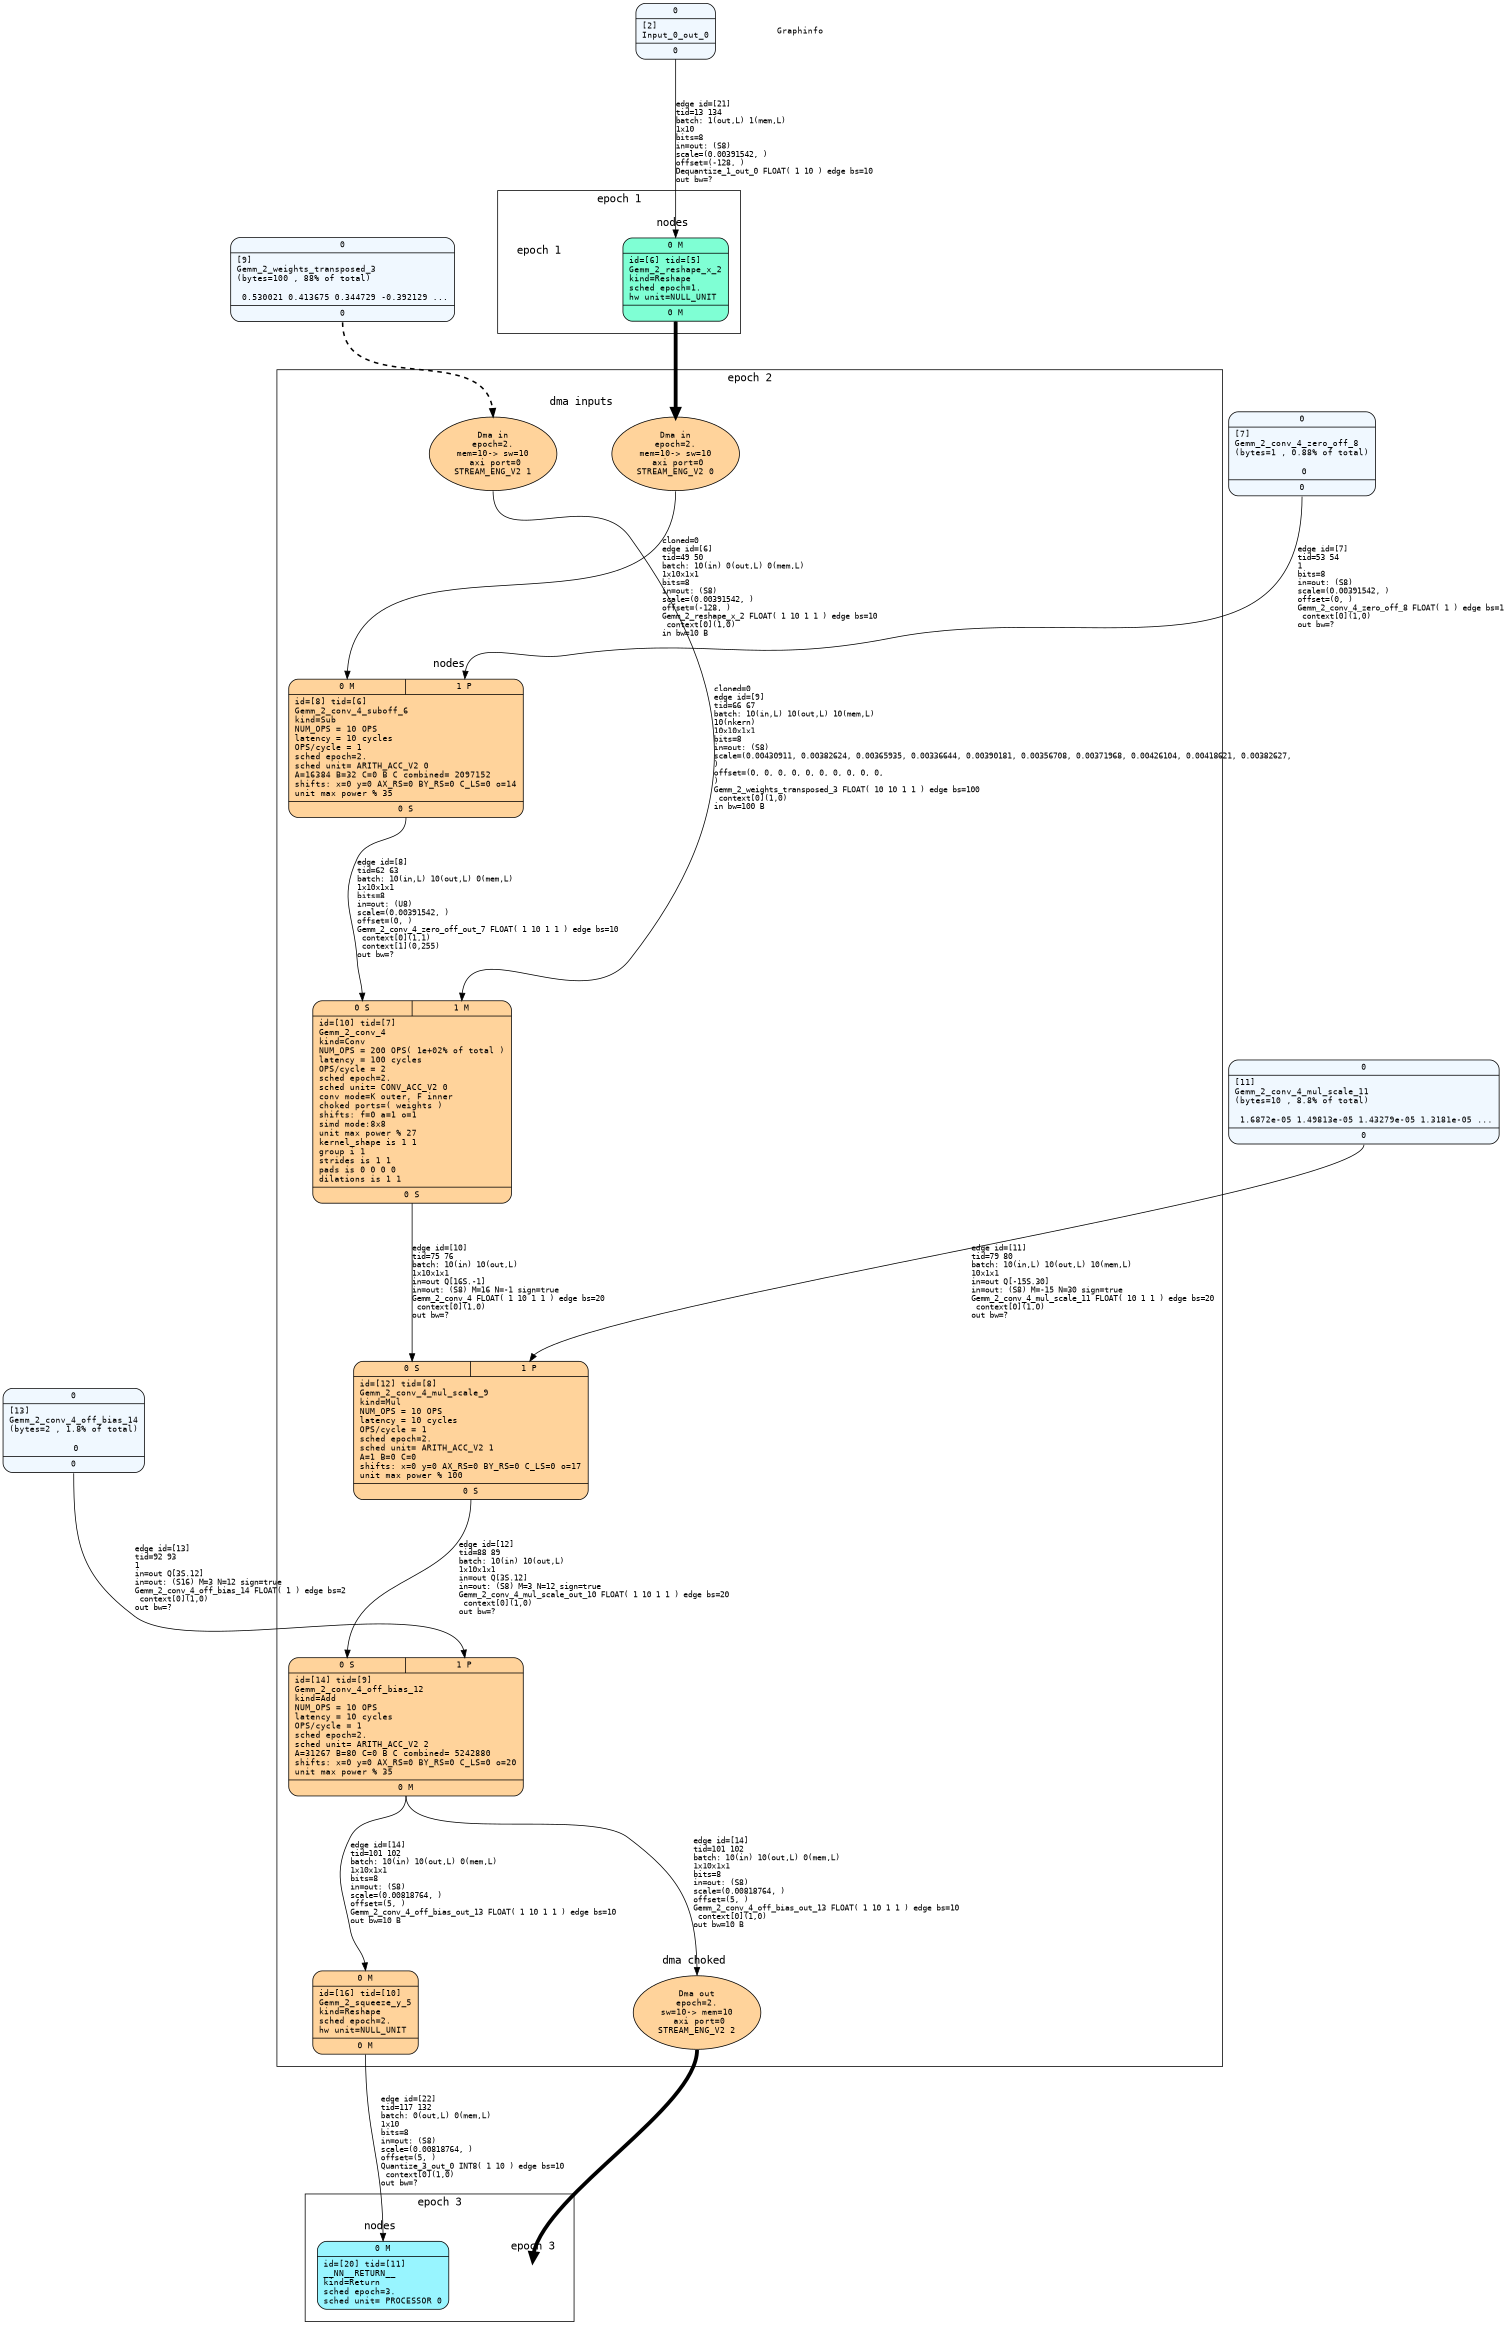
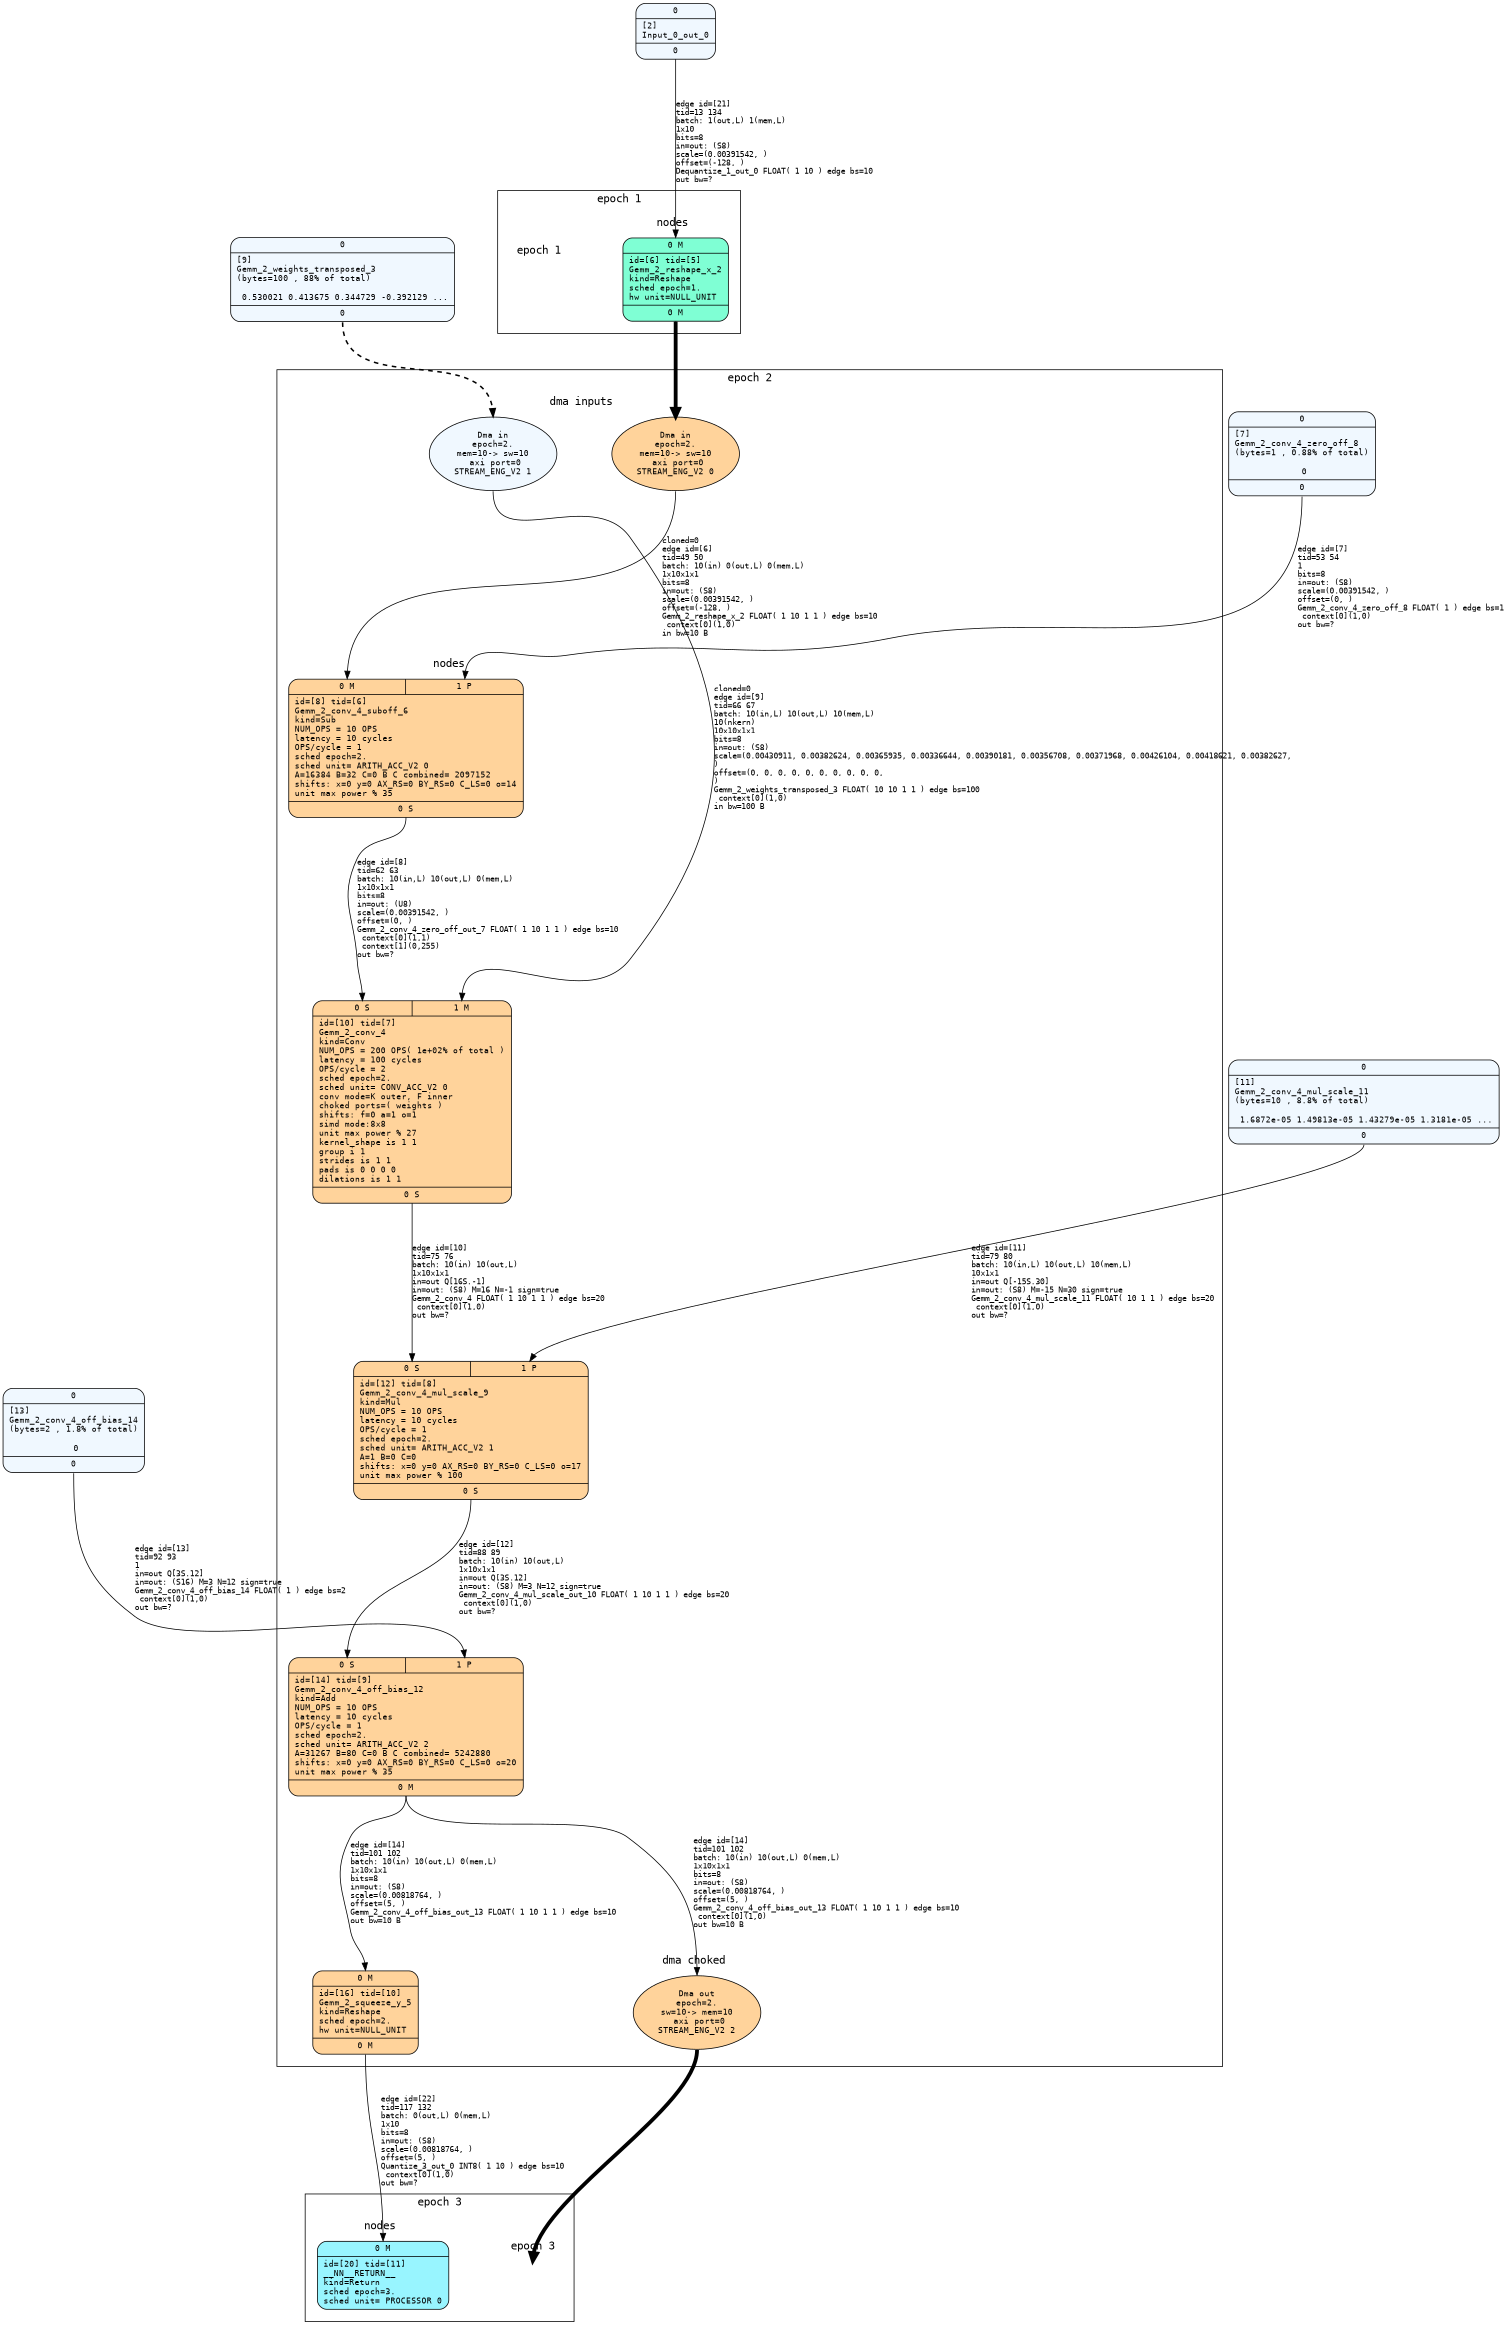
(800, 31) -> none
(493, 454) -> (493, 454)
